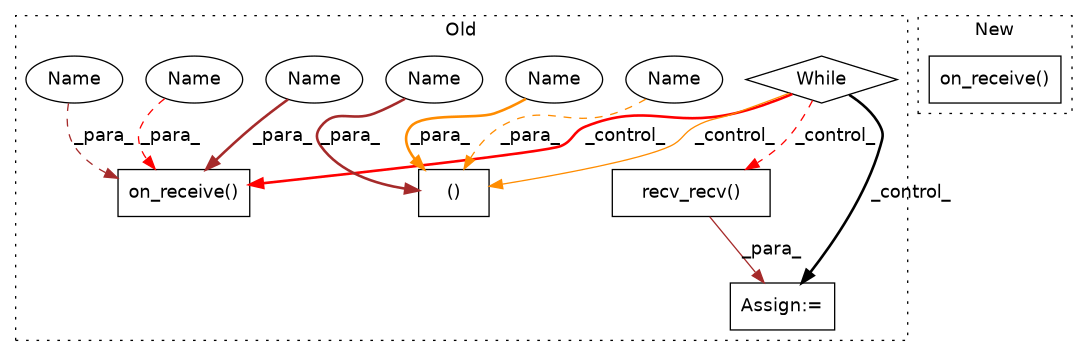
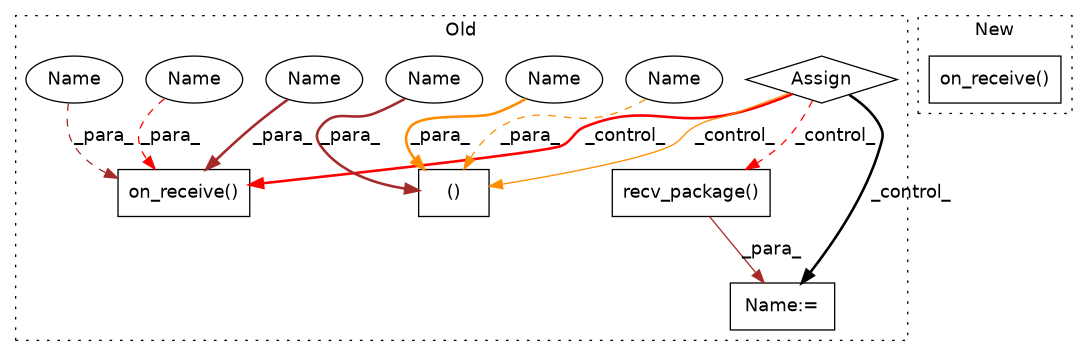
(822, 80) -> (822, 80)
(691, 193) -> (691, 193)
(782, 306) -> (782, 306)
